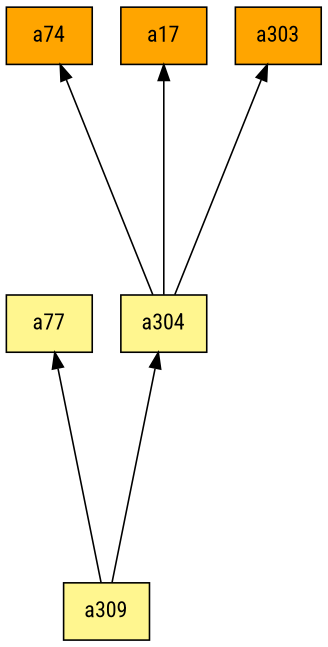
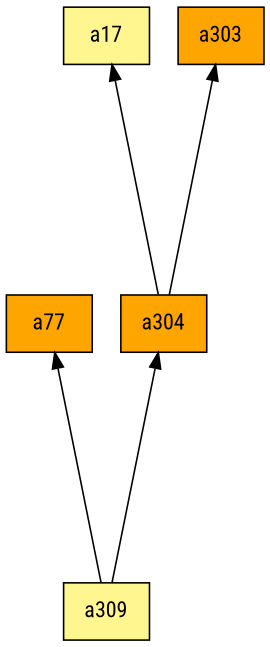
(49, 36) -> none
(164, 36) -> (107, 36)
(49, 324) -> (49, 324)
(164, 324) -> (164, 324)
